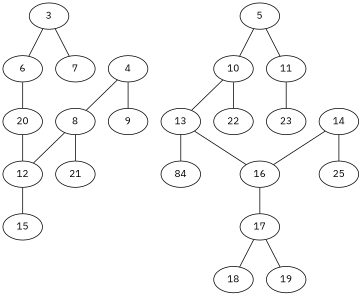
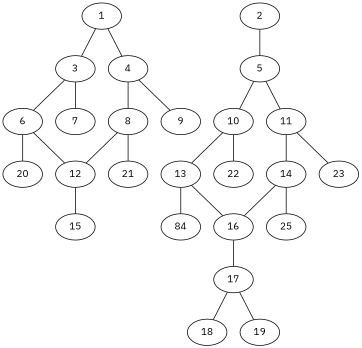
none -> (102, 16)
none -> (260, 16)
(23, 148) -> (49, 148)
none -> (286, 148)
